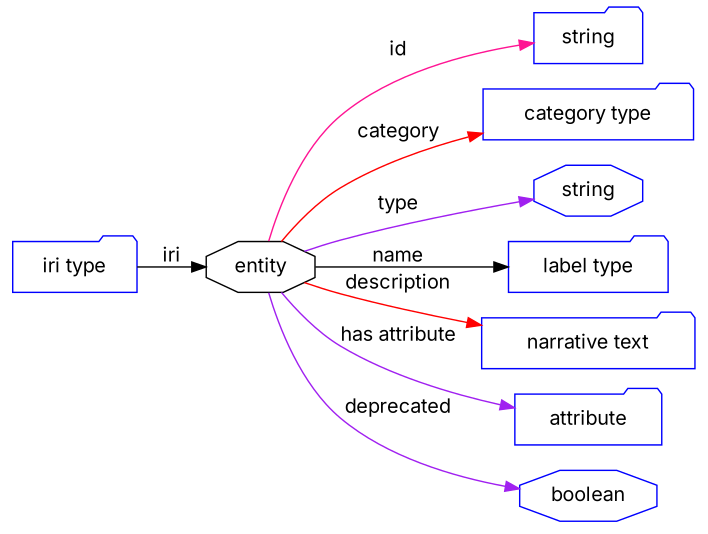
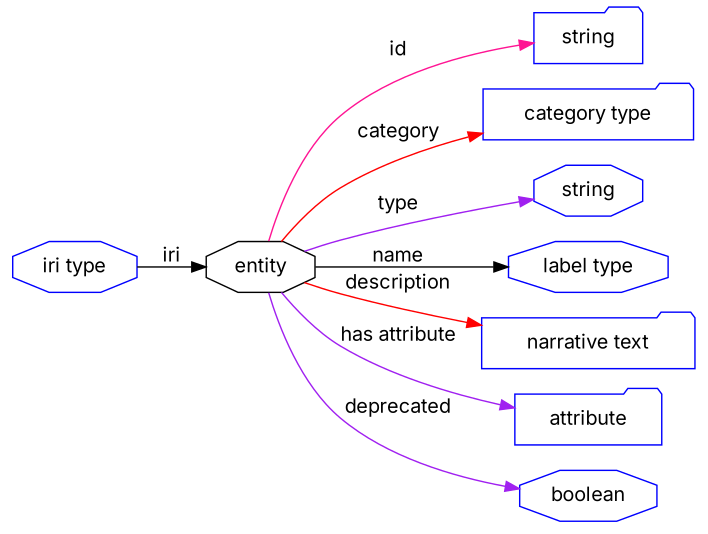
(75, 267) -> (75, 267)
(588, 267) -> (588, 267)
